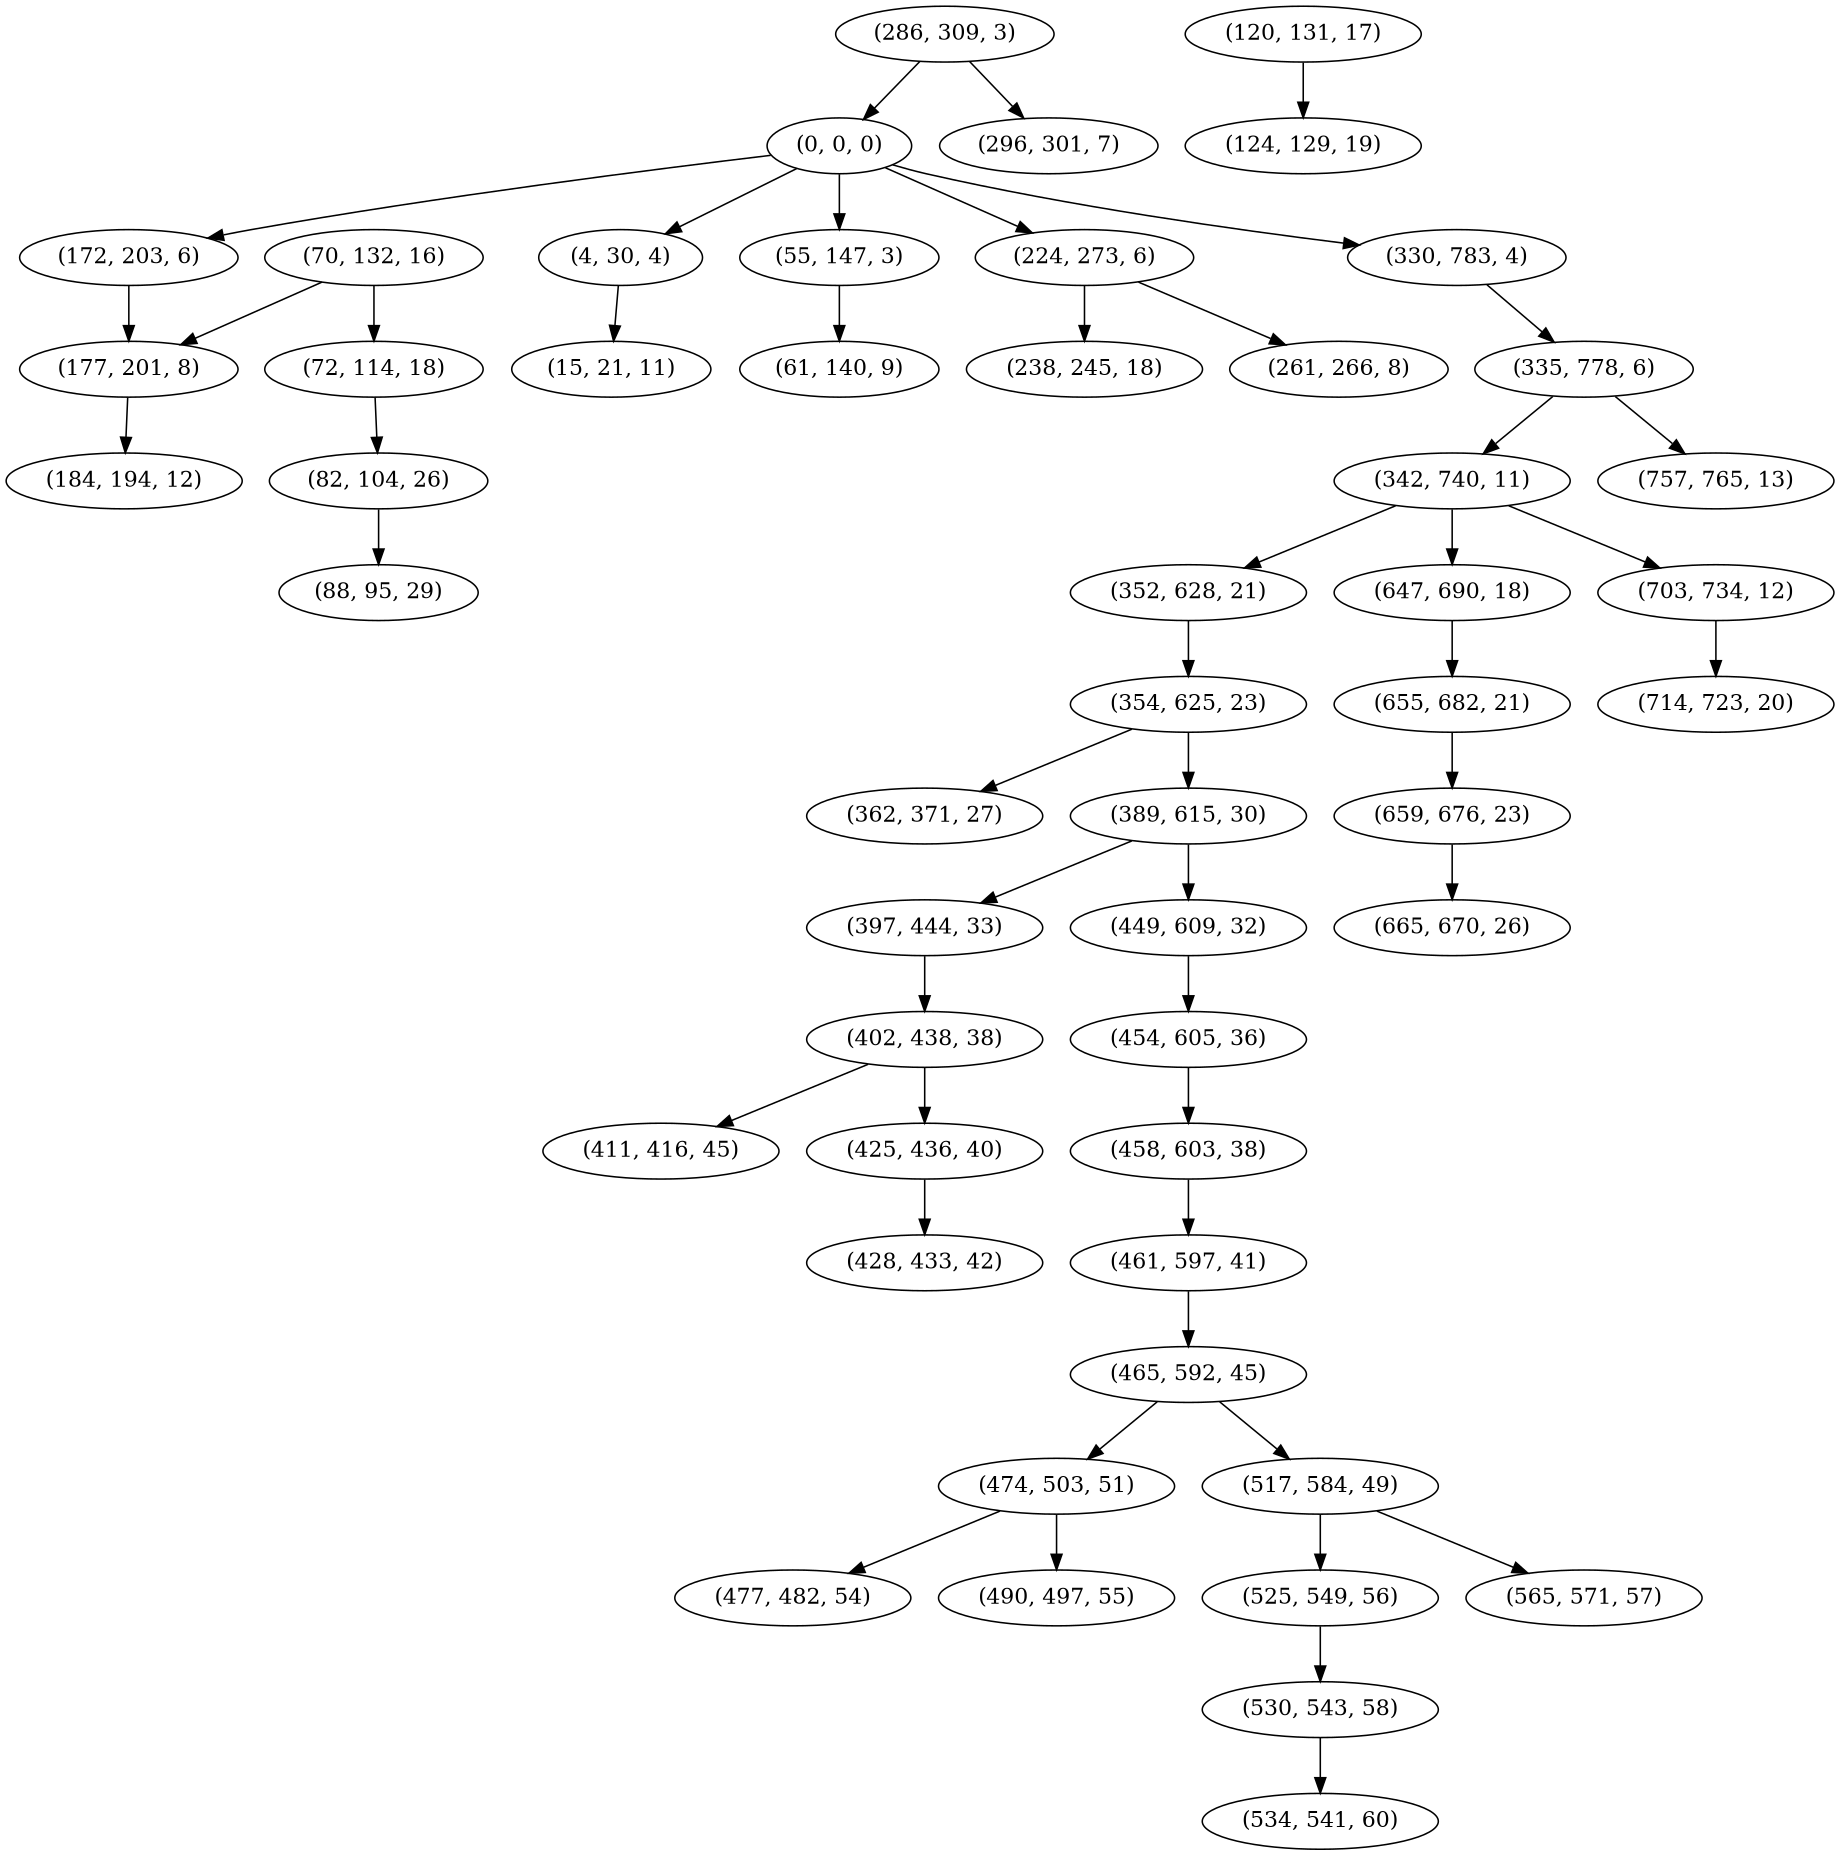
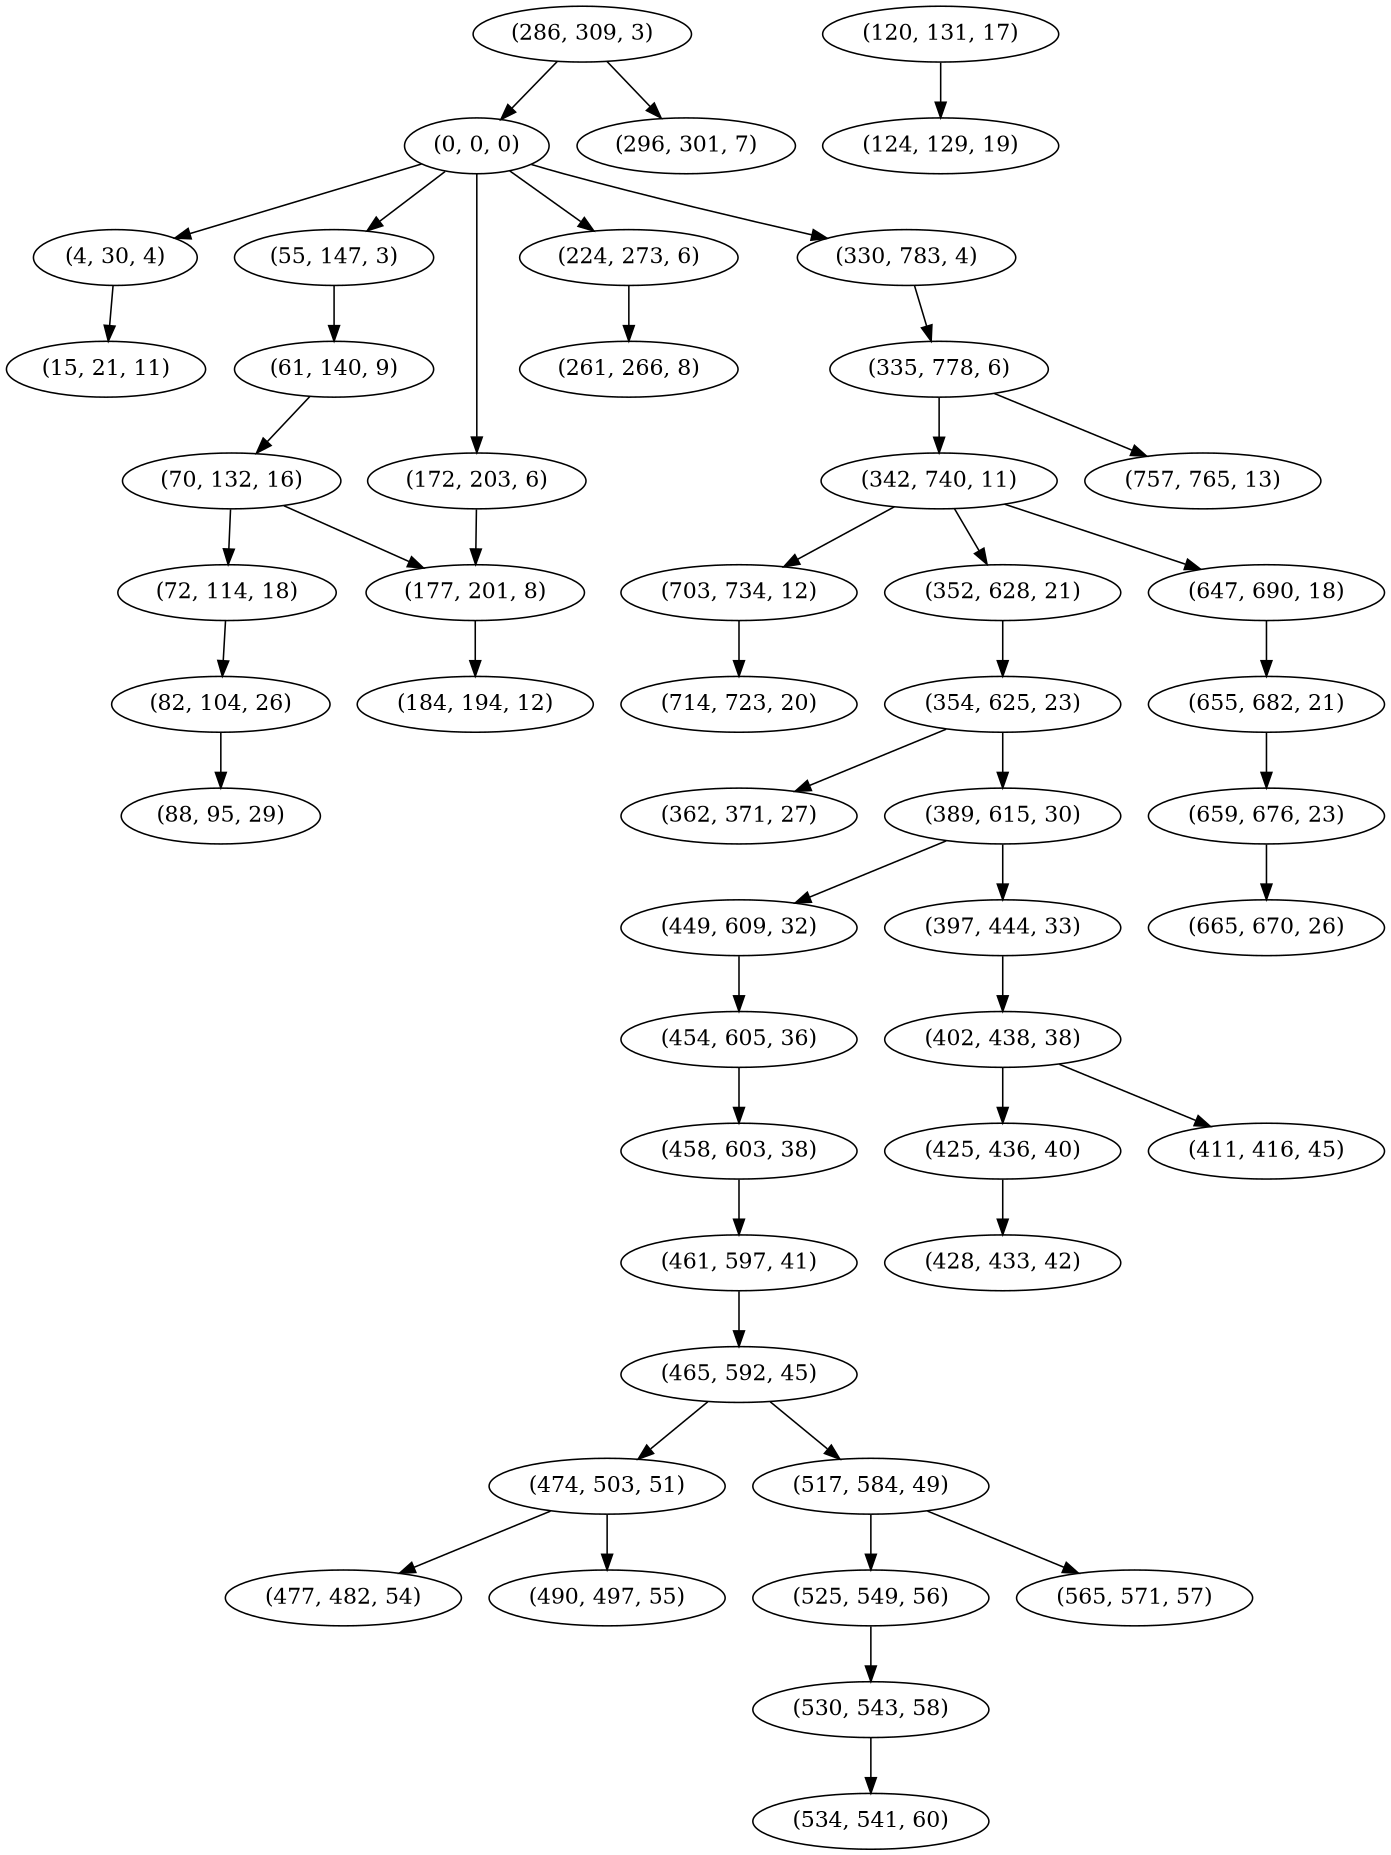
(1084, 369) -> none
none -> (289, 419)
